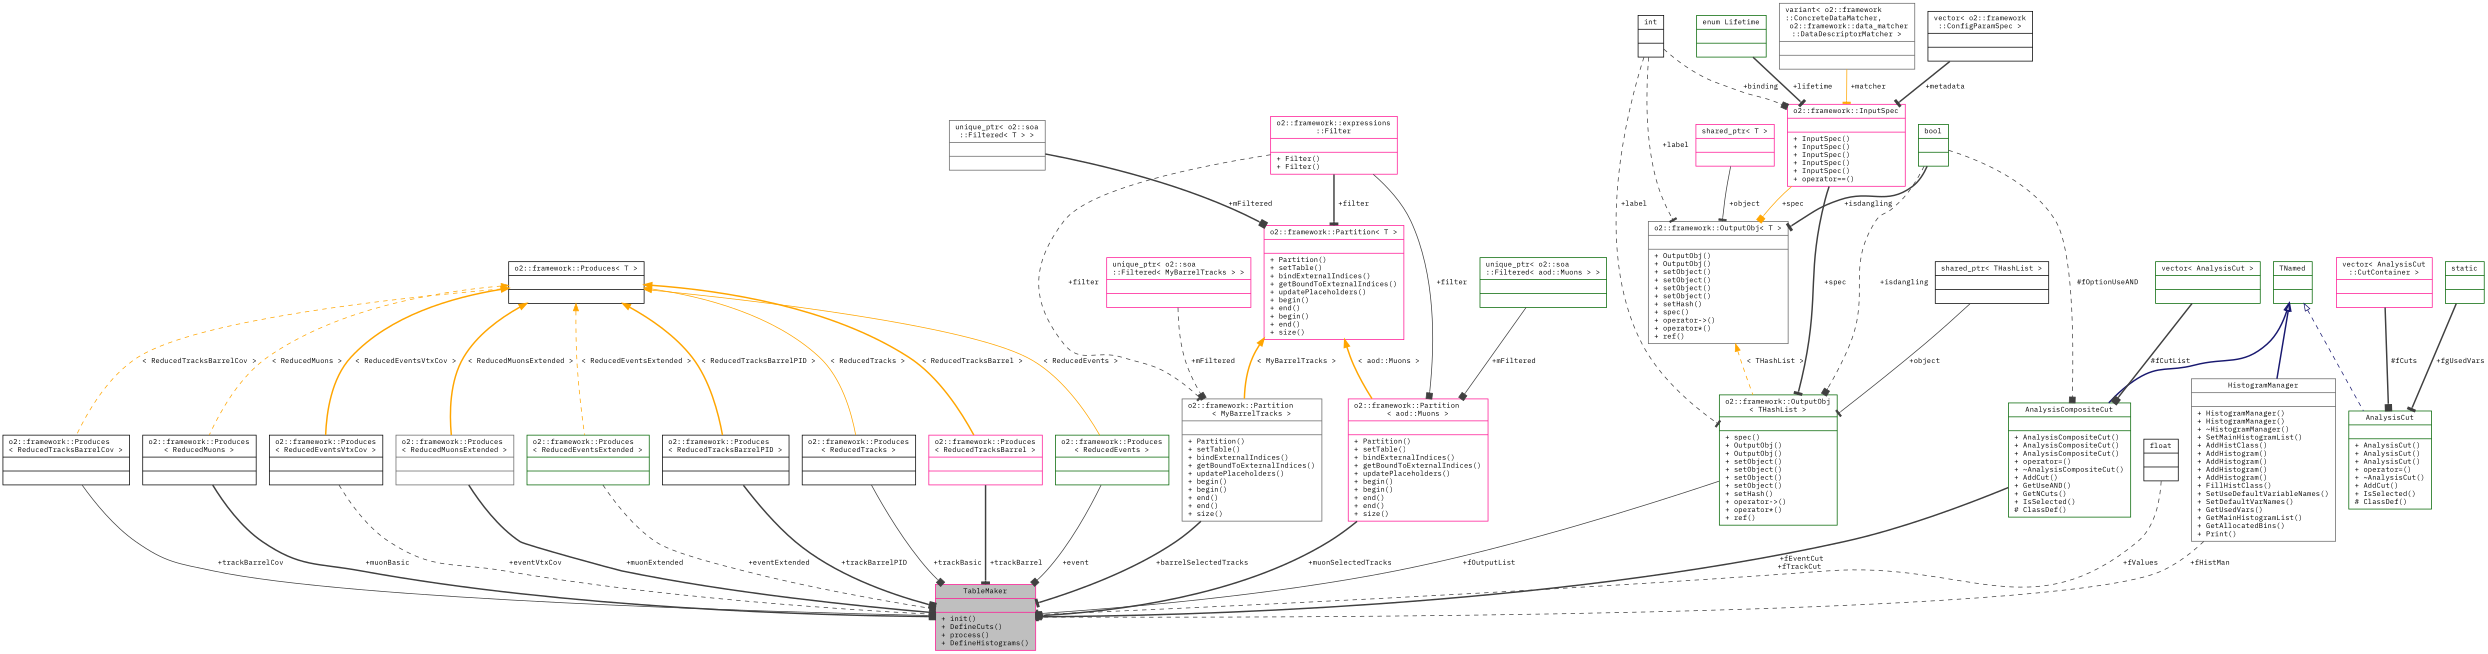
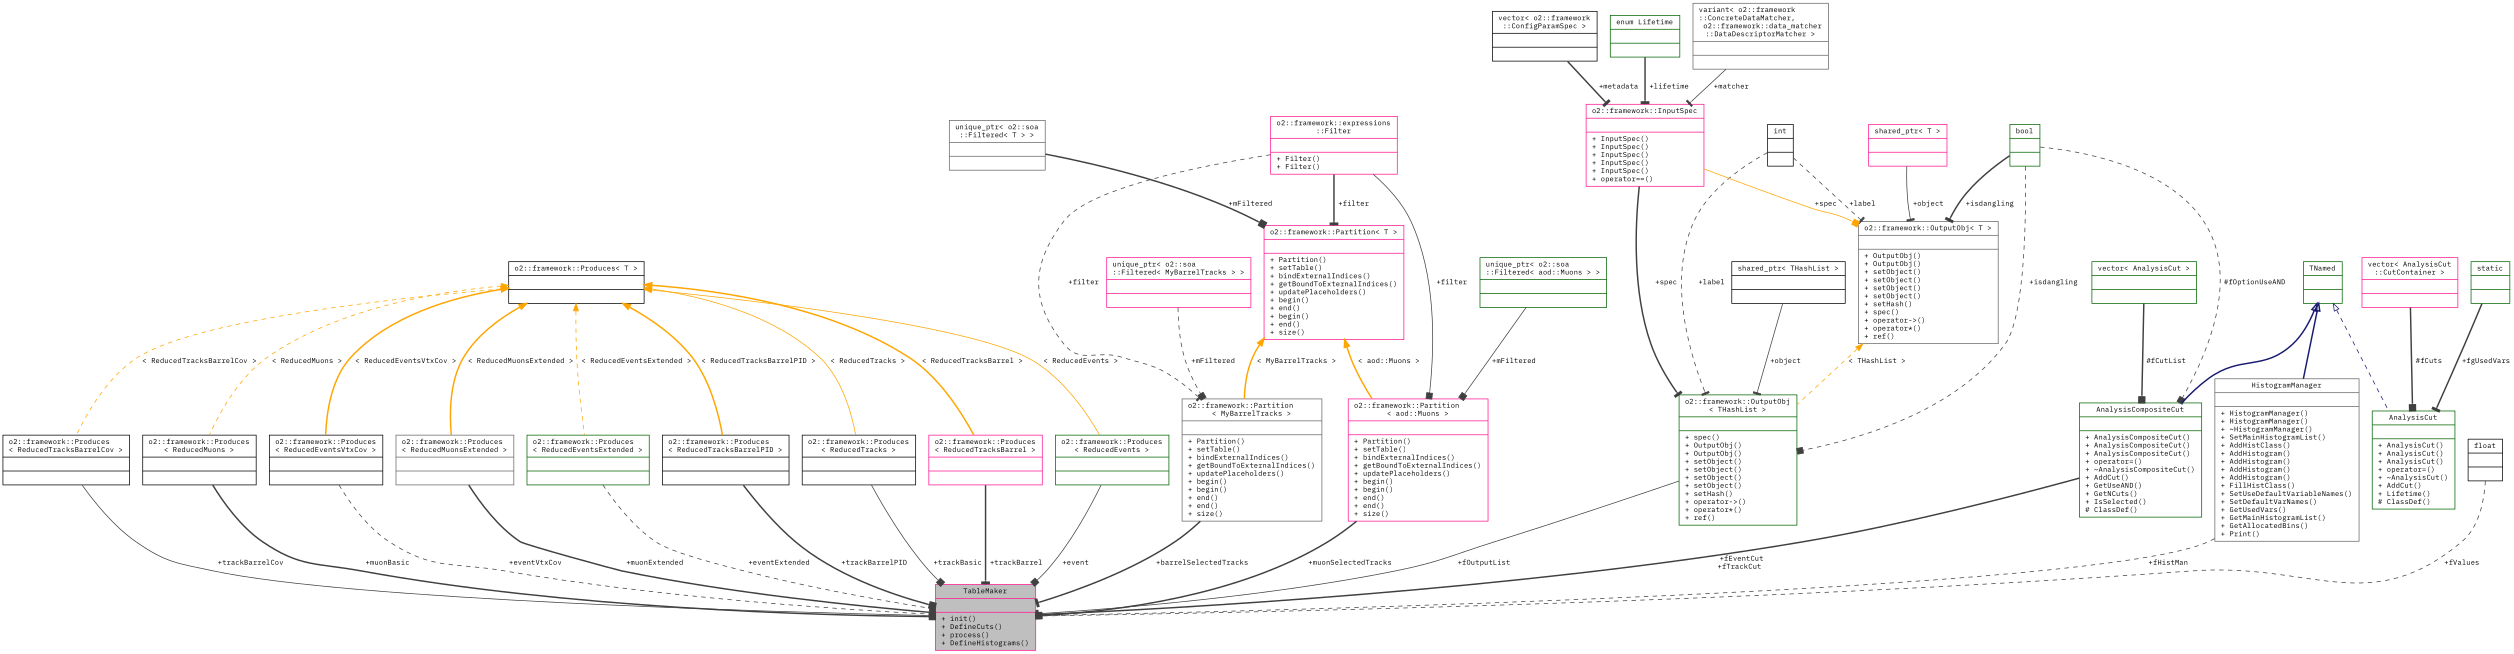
(1719, 84) -> none
(1847, 85) -> (1709, 85)
(2386, 494) -> (2405, 494)
